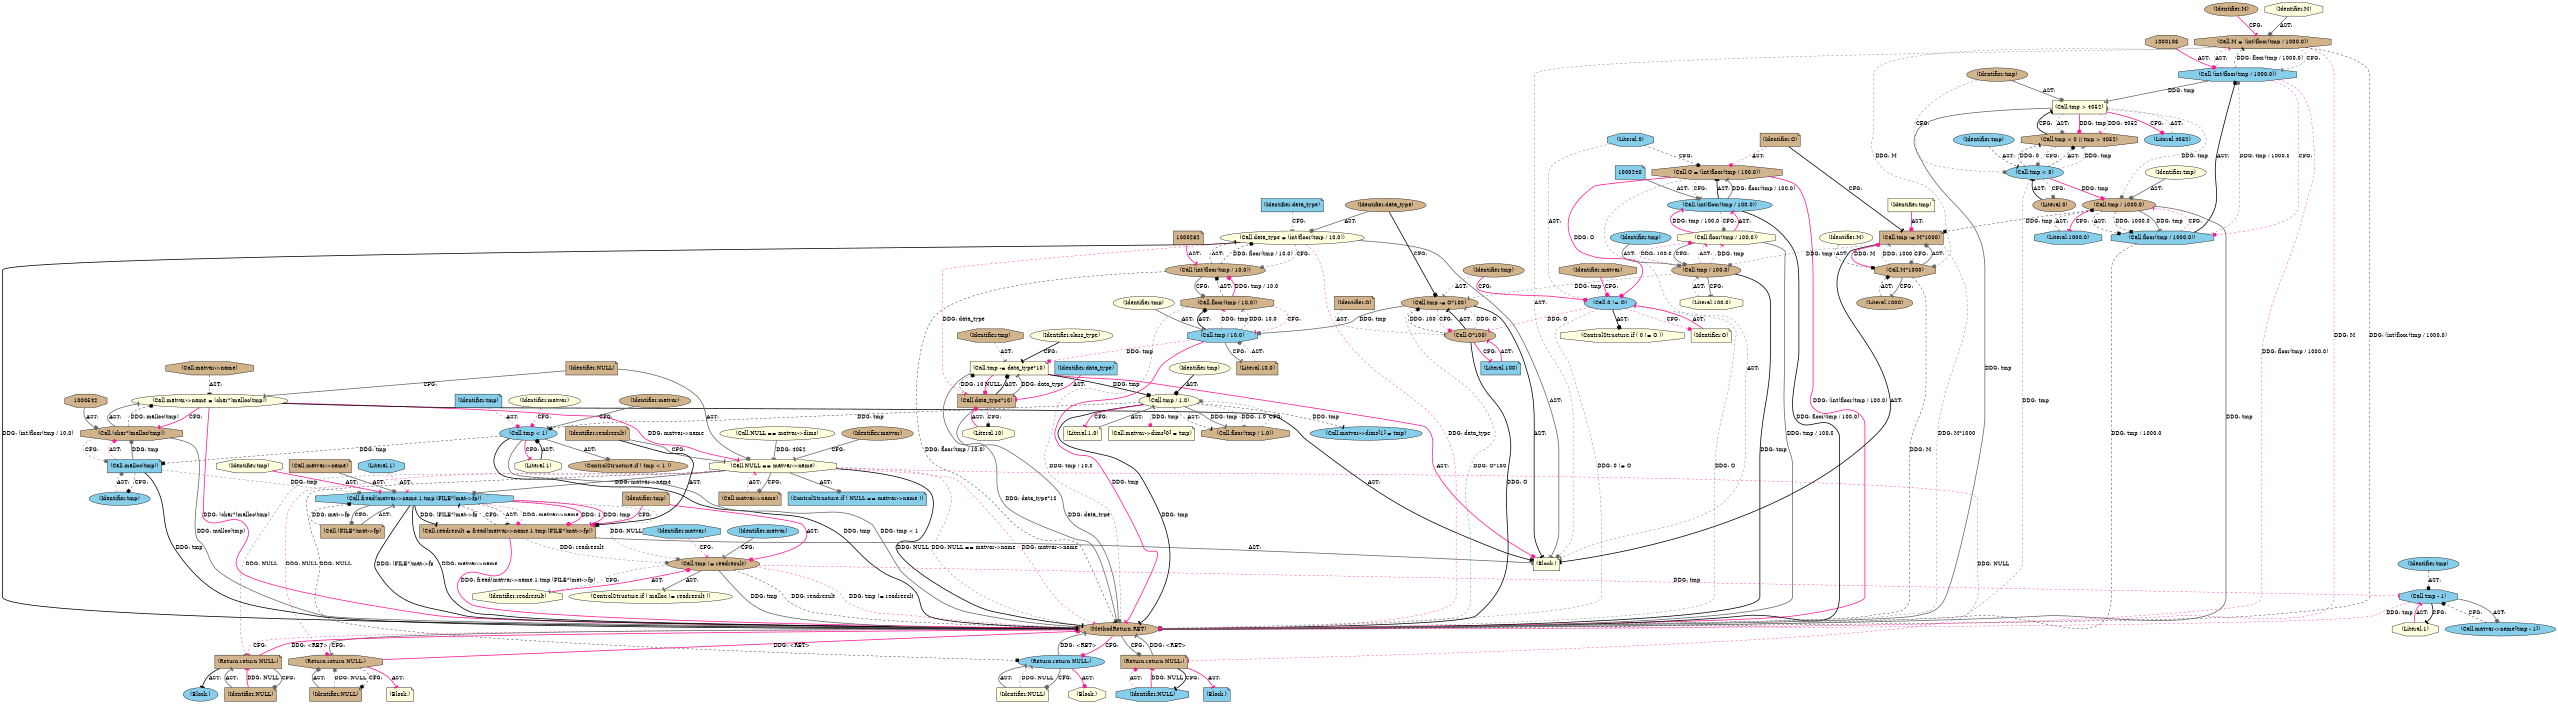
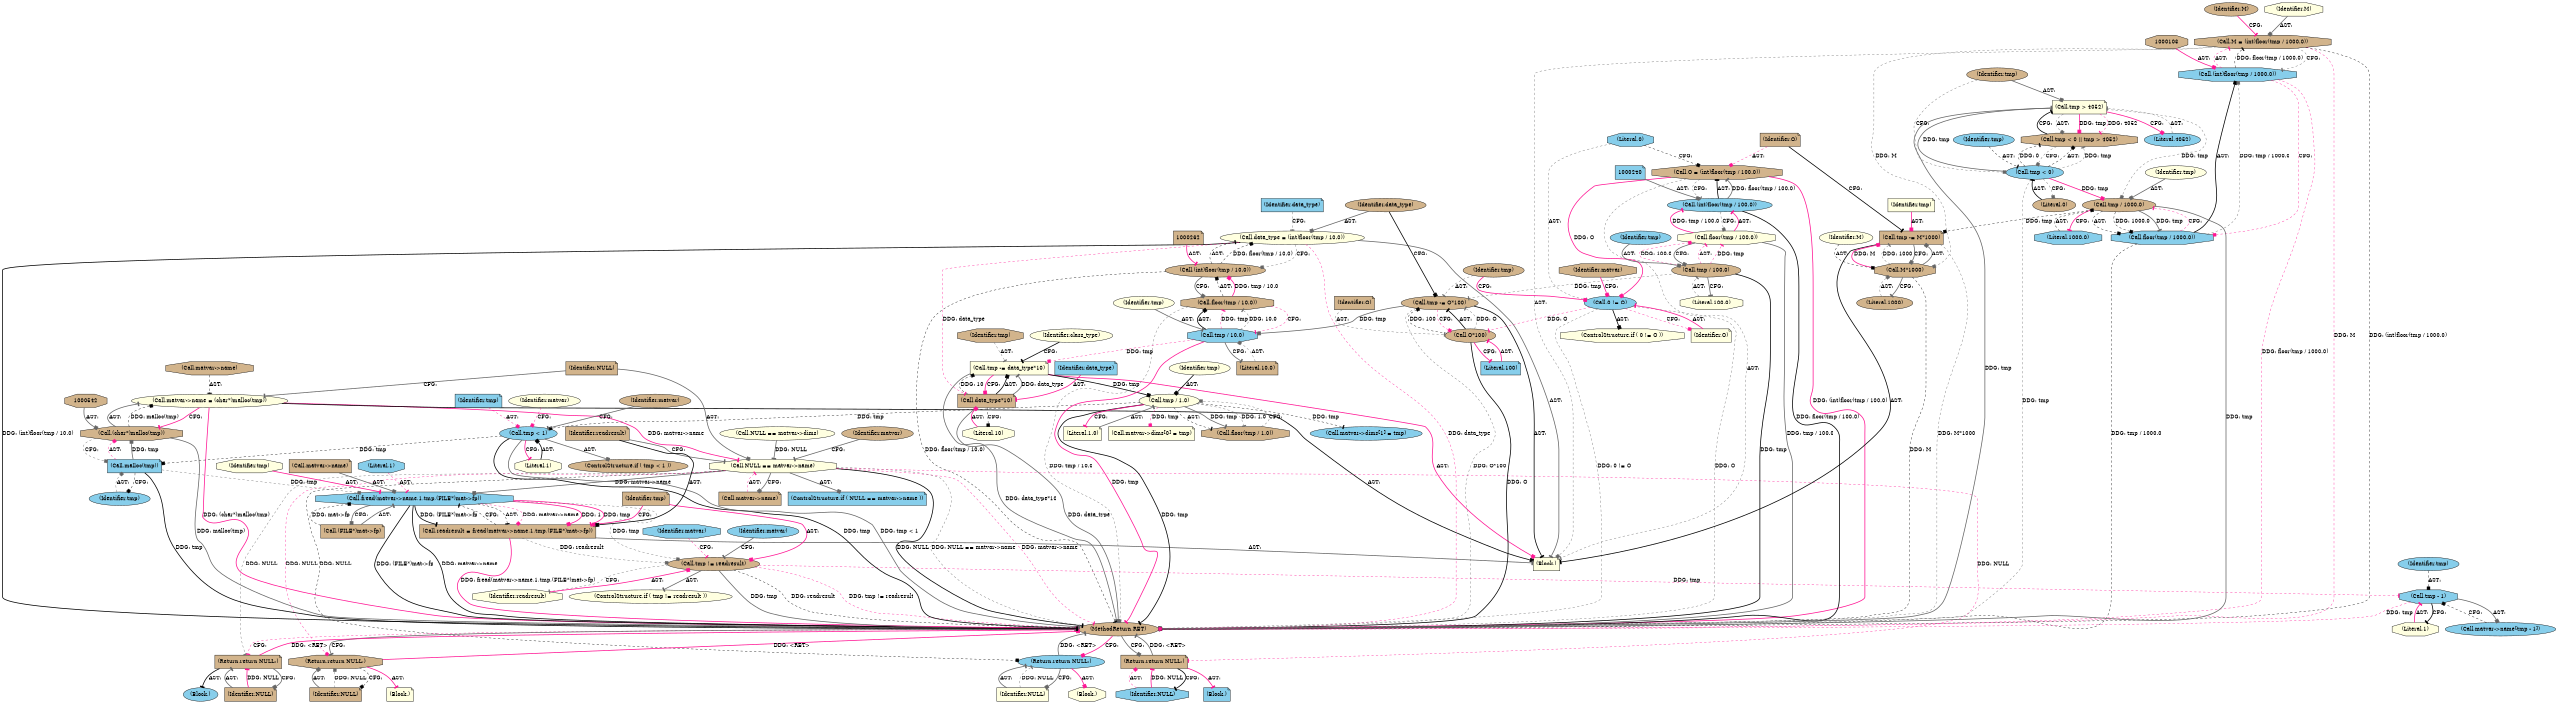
(2158, 91) -> (1932, 126)
(1806, 251) -> none
(1915, 253) -> (1915, 253)
(1880, 286) -> (1880, 286)
(995, 385) -> (995, 385)
(791, 450) -> (791, 450)
(626, 531) -> (626, 531)
(651, 597) -> (651, 597)
